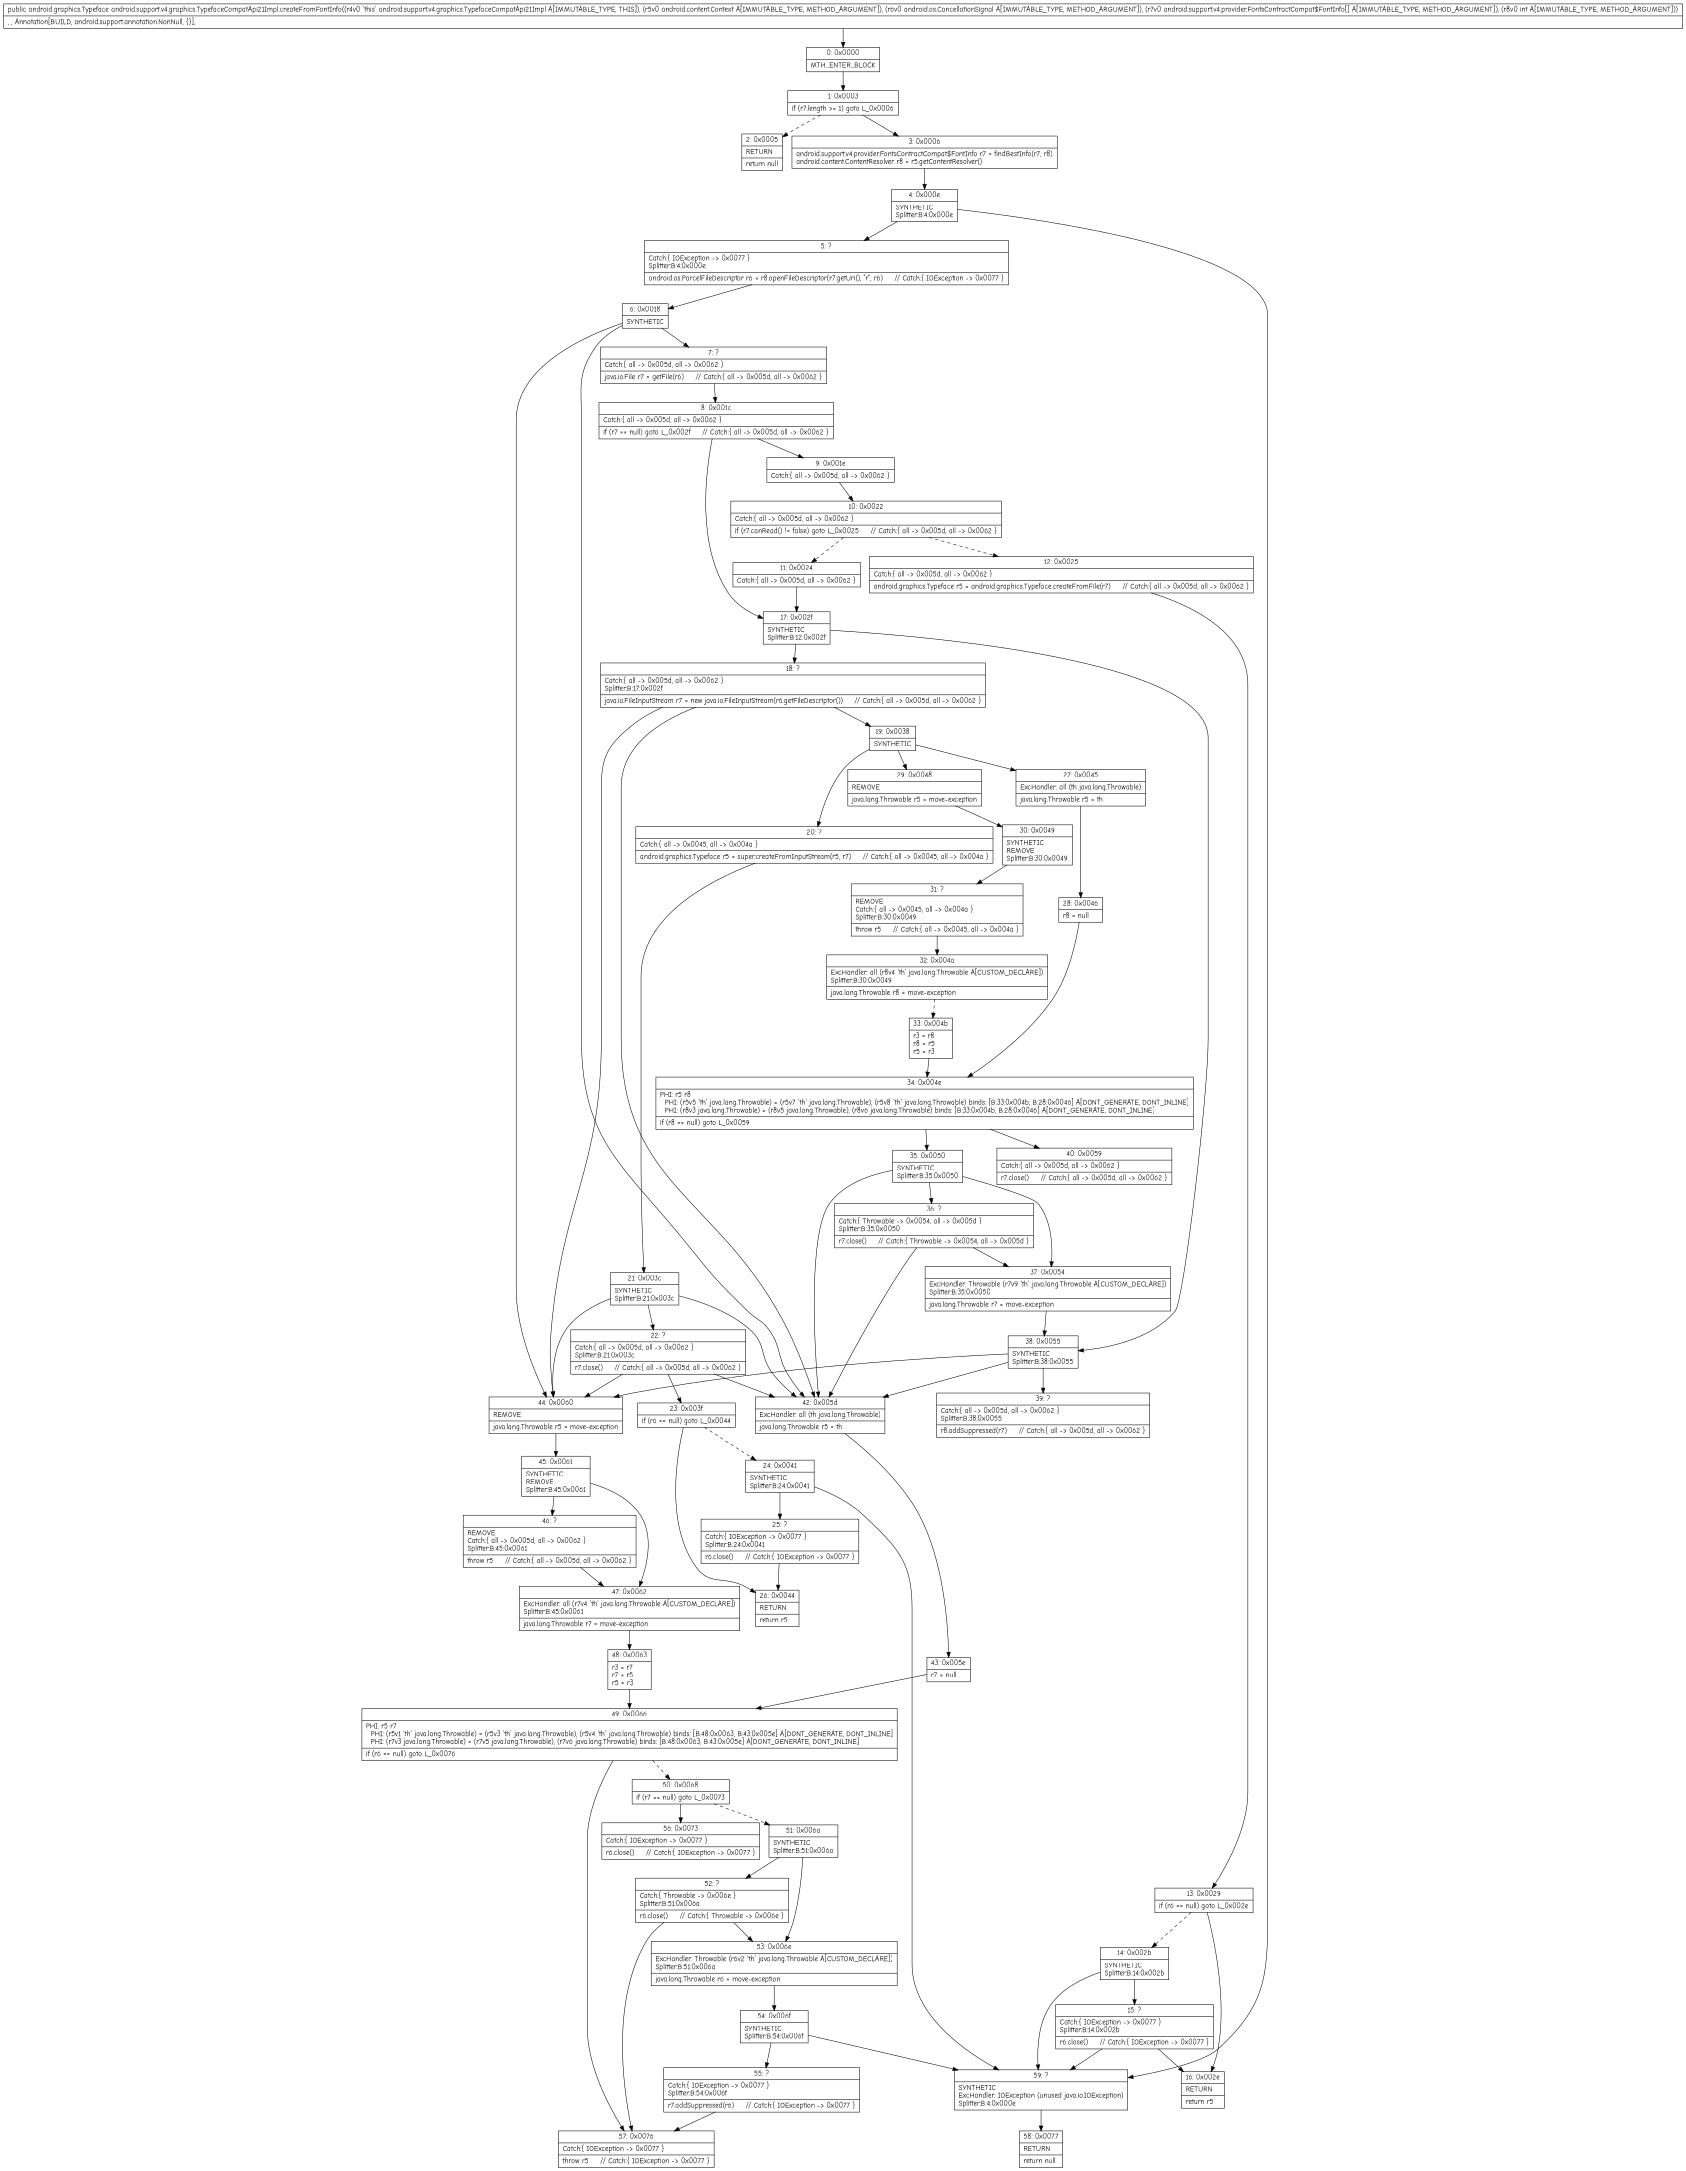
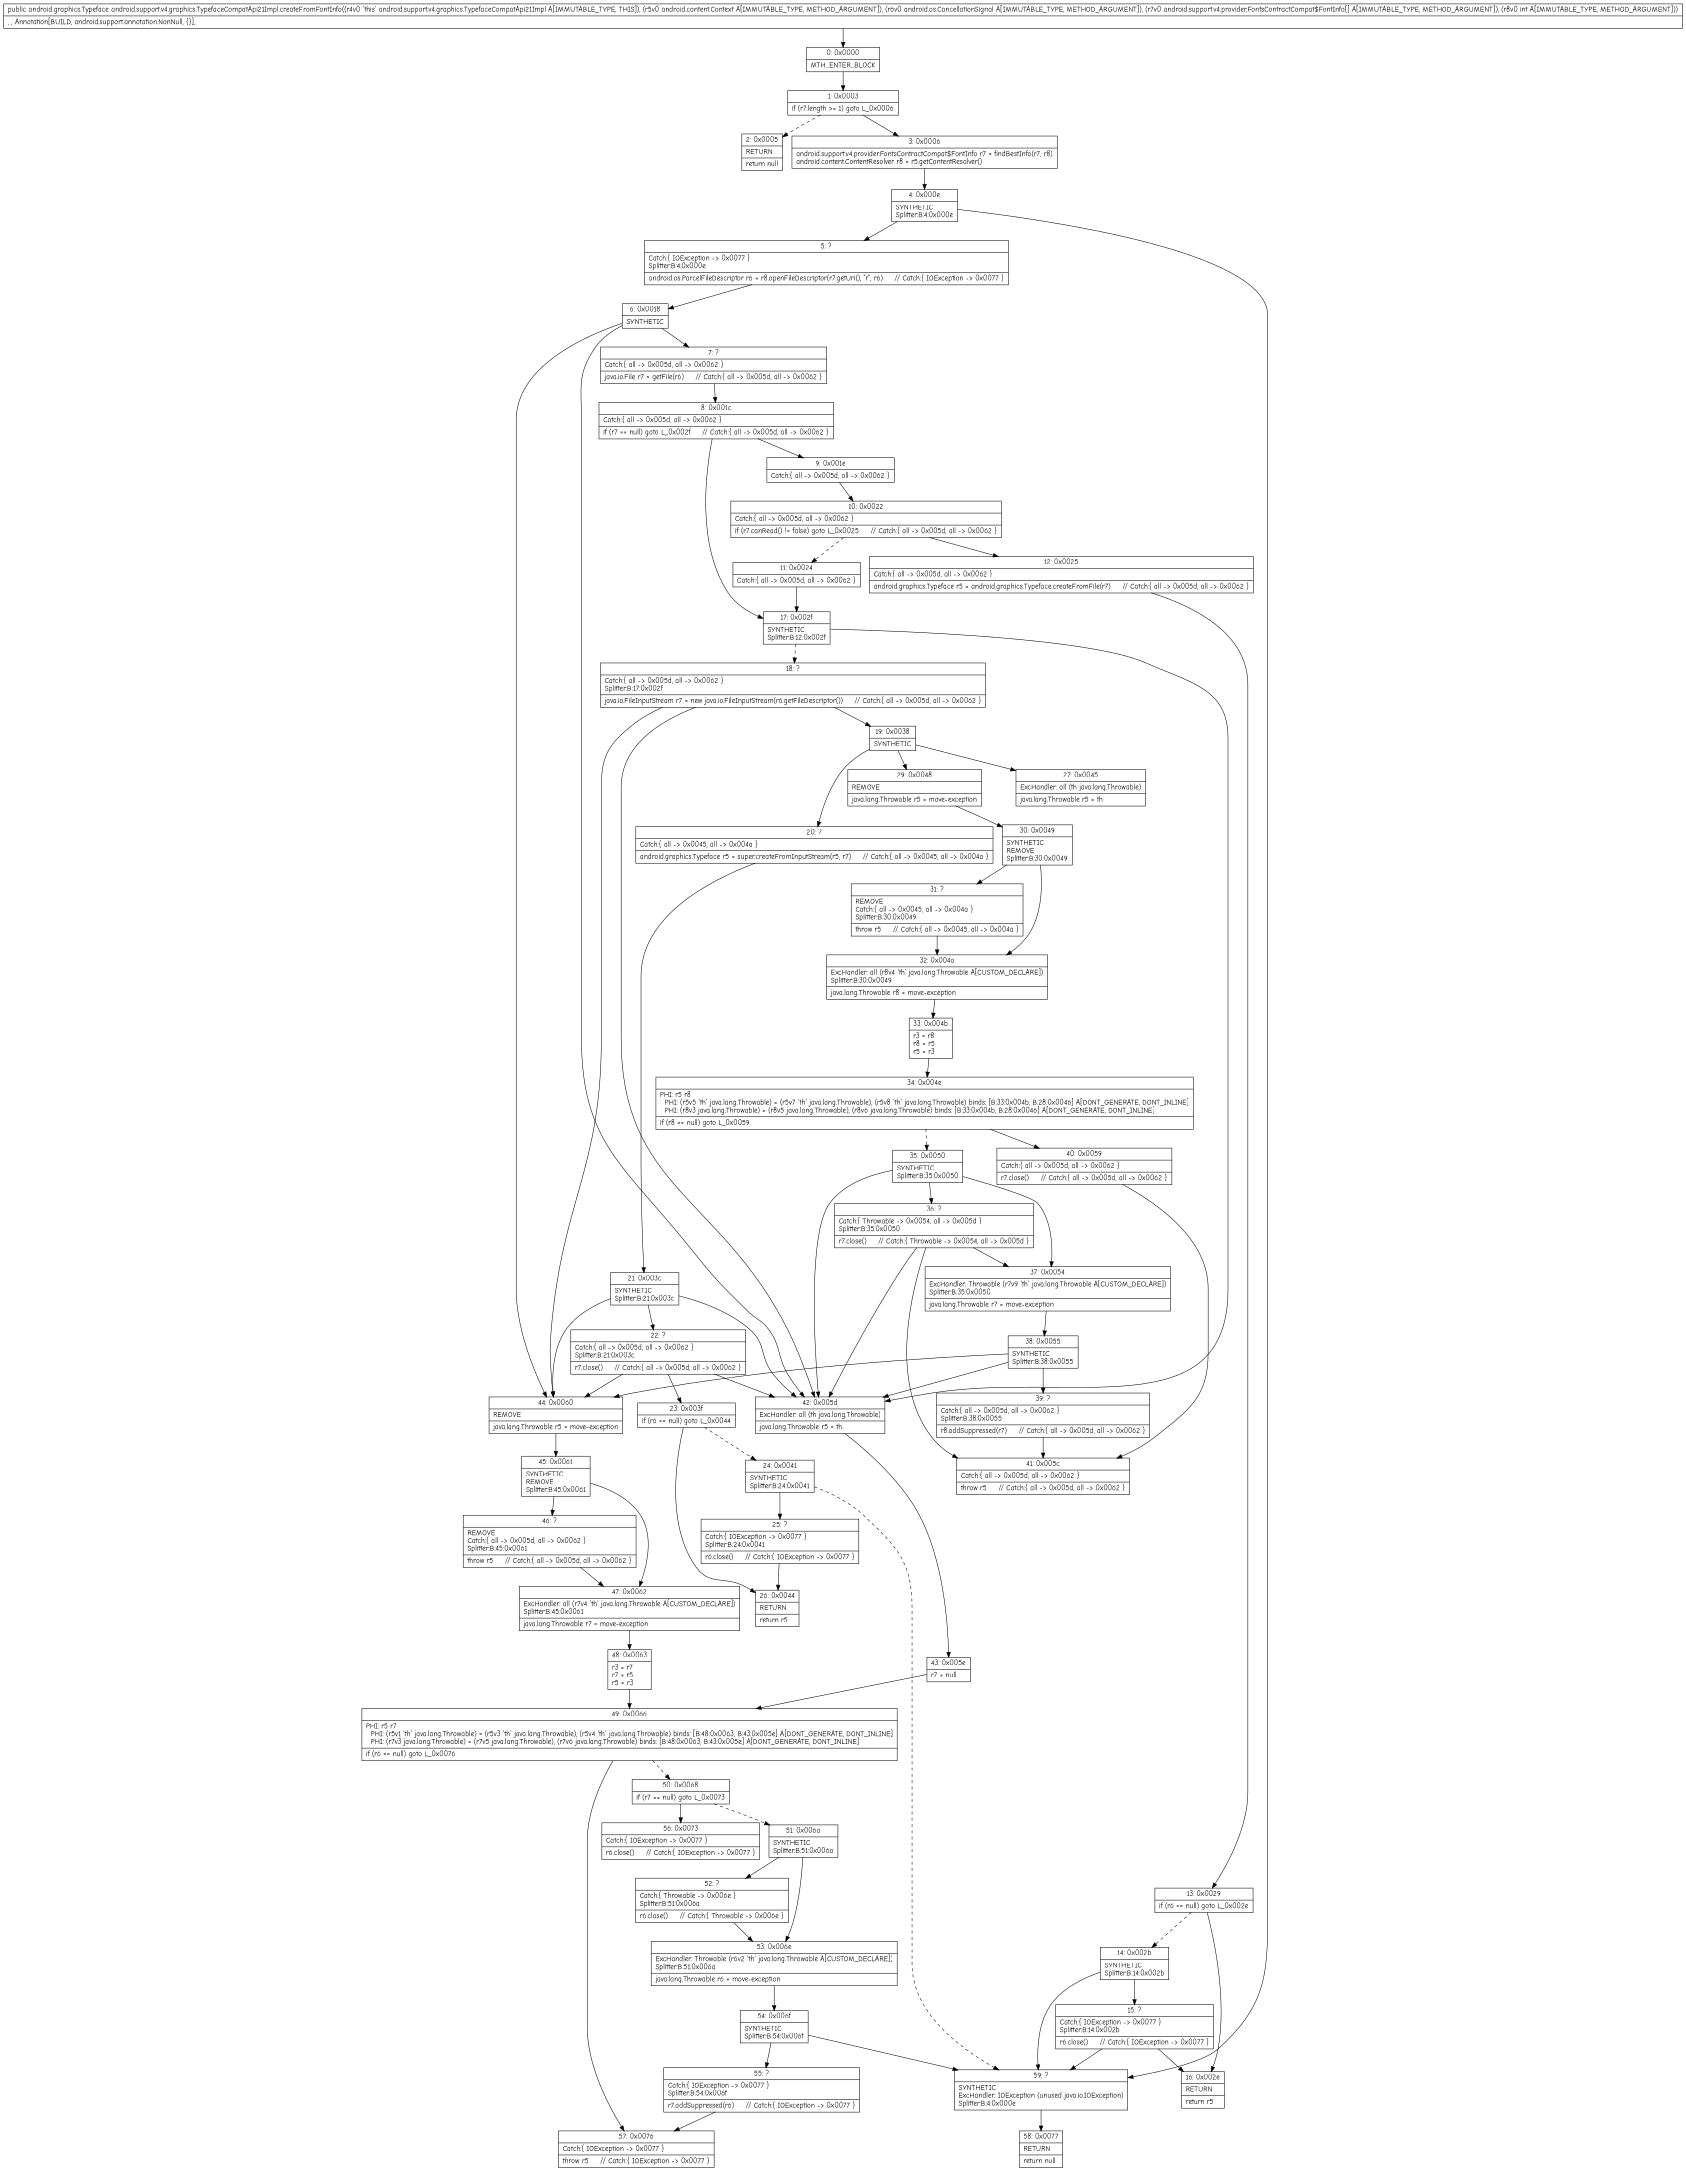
(961, 546) -> (961, 546)
(795, 651) -> (795, 651)
(1208, 873) -> (1228, 992)
(1081, 910) -> none
none -> (1038, 913)
(934, 1006) -> (934, 1006)
(926, 1137) -> (926, 1137)
none -> (1043, 1476)
(912, 1772) -> (912, 1772)
(624, 2019) -> none
